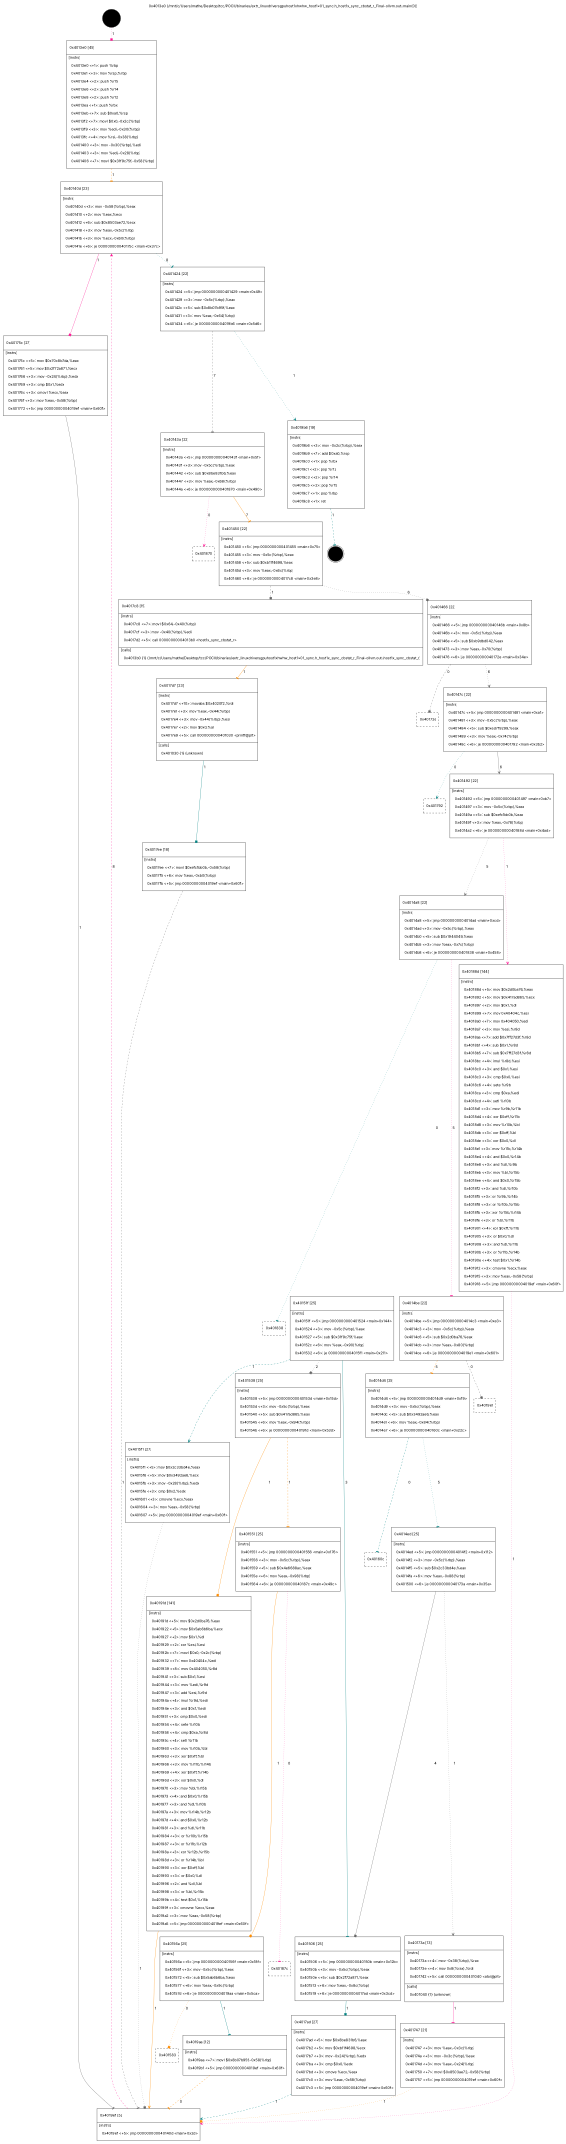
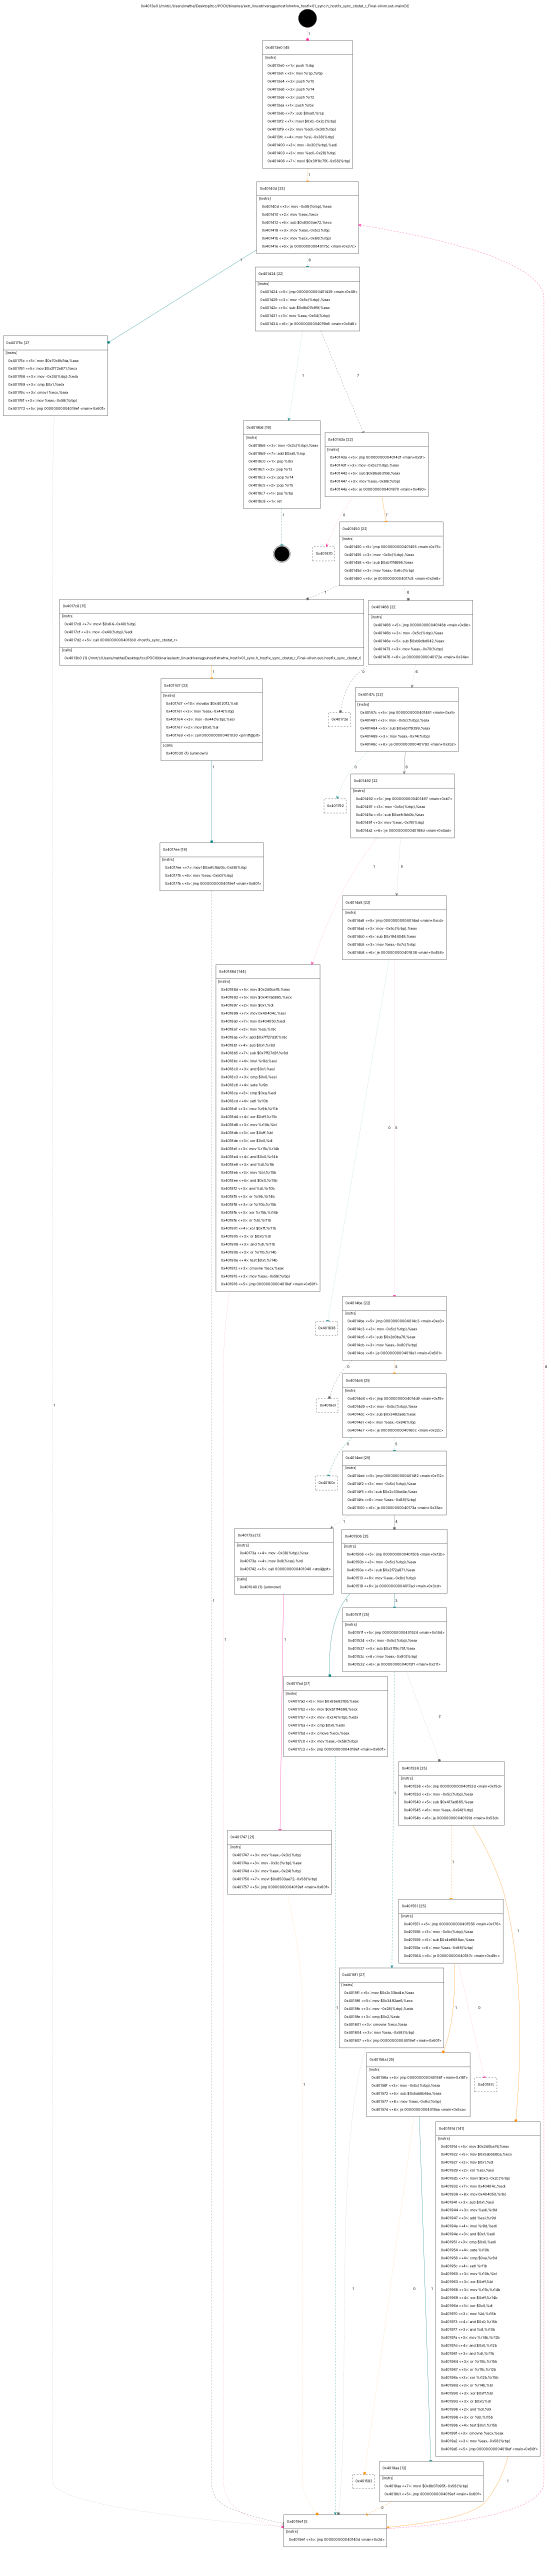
(85, 294) -> (183, 296)
(79, 1268) -> (52, 1568)
(346, 1648) -> (395, 1600)
